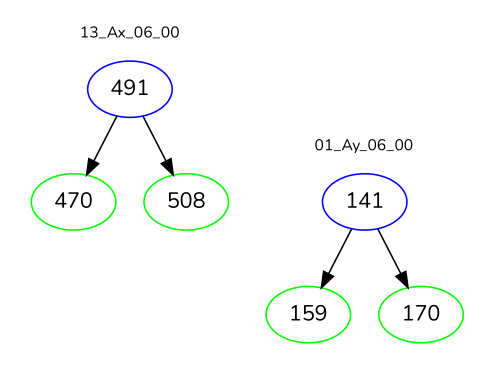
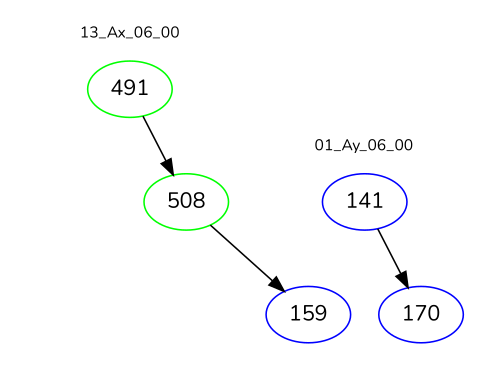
(130, 89) -> (130, 89)
(74, 202) -> none
(340, 251) -> (241, 253)
(308, 315) -> (308, 315)
(421, 315) -> (421, 315)
